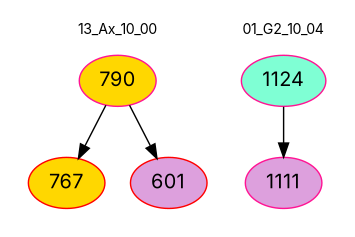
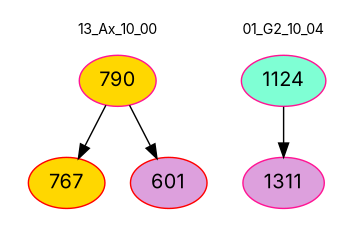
(284, 183) -> (284, 183)
